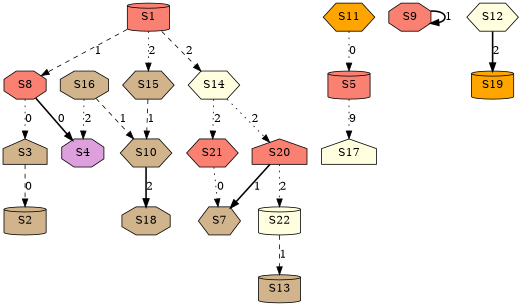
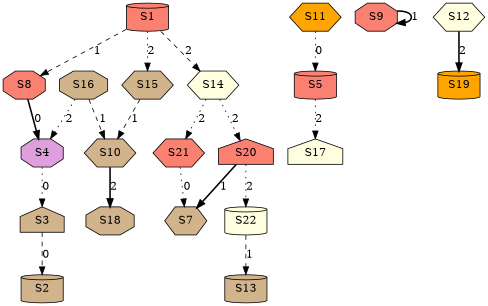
(25, 115) -> (42, 183)
(353, 119) -> (319, 119)
